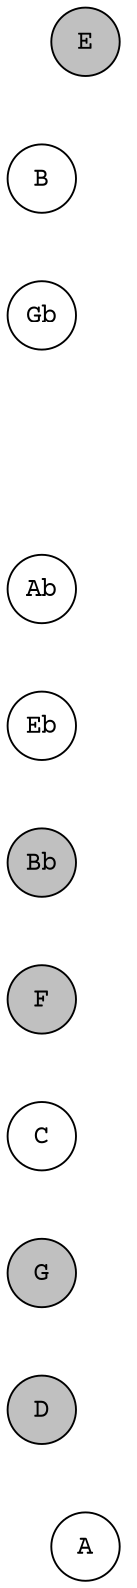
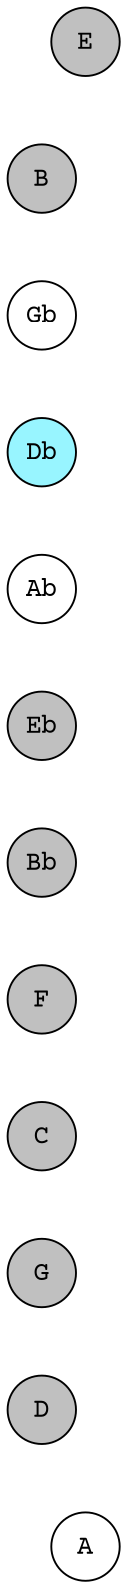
(42, 179) -> (42, 179)
none -> (42, 452)
(42, 726) -> (42, 726)
(42, 1136) -> (42, 1136)
